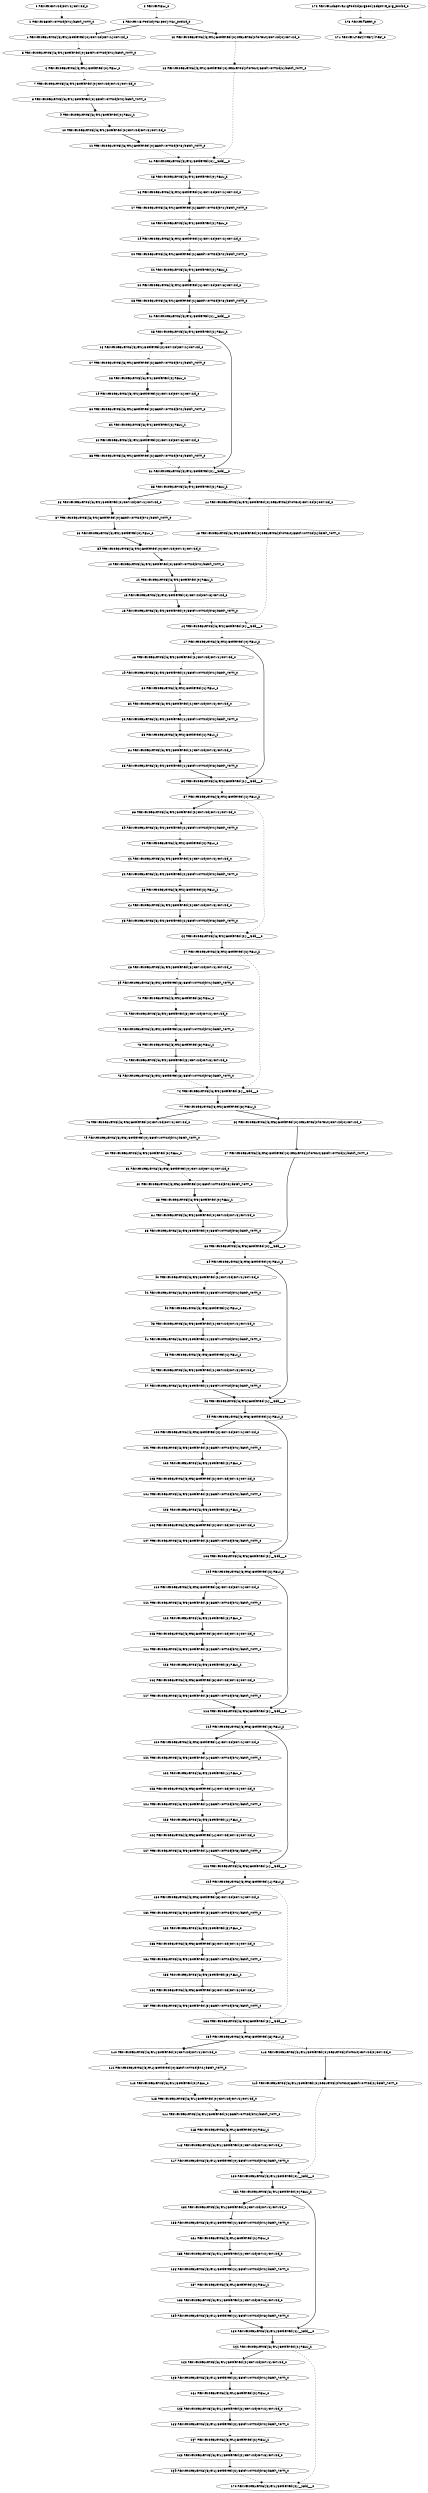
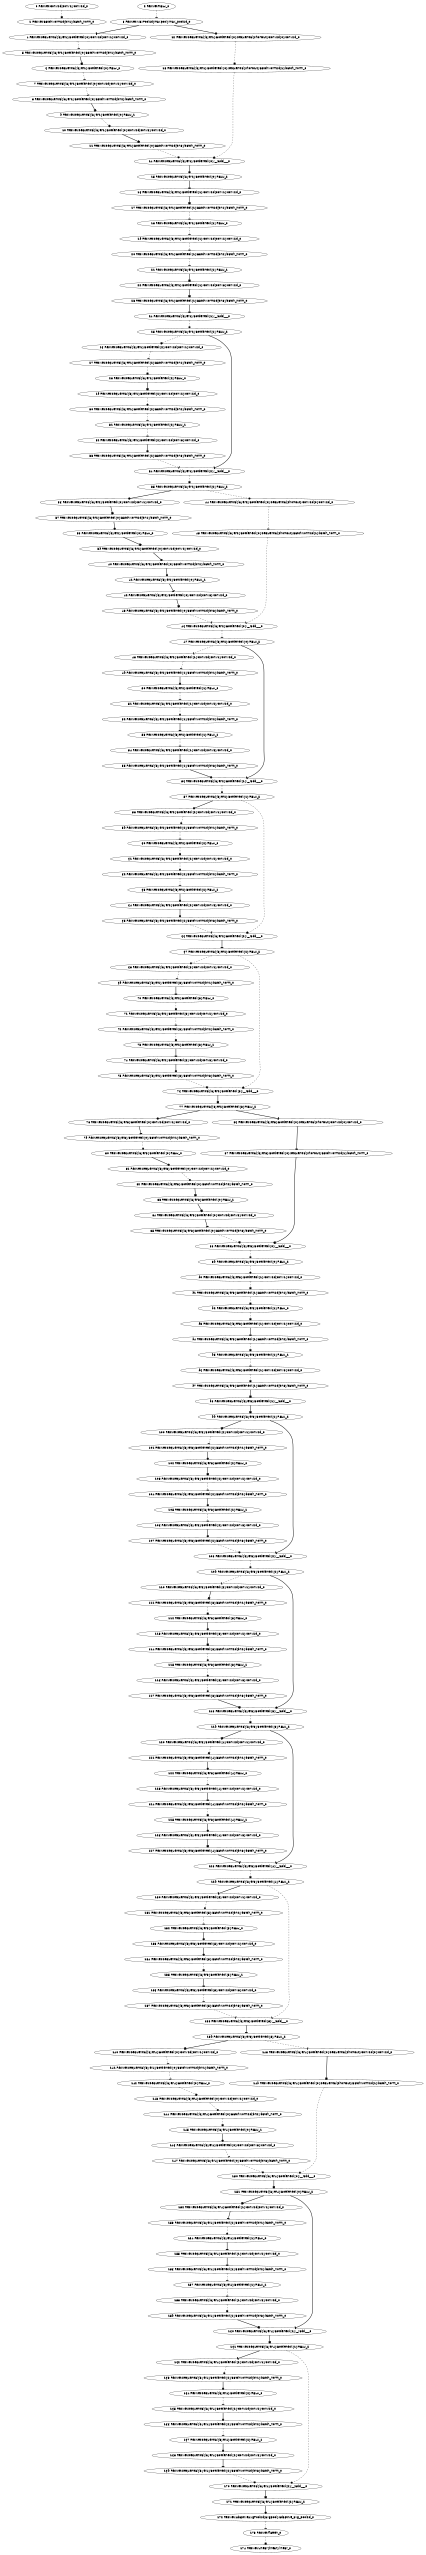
(287, 1330) -> none
(245, 1409) -> (250, 1408)
none -> (266, 2502)
